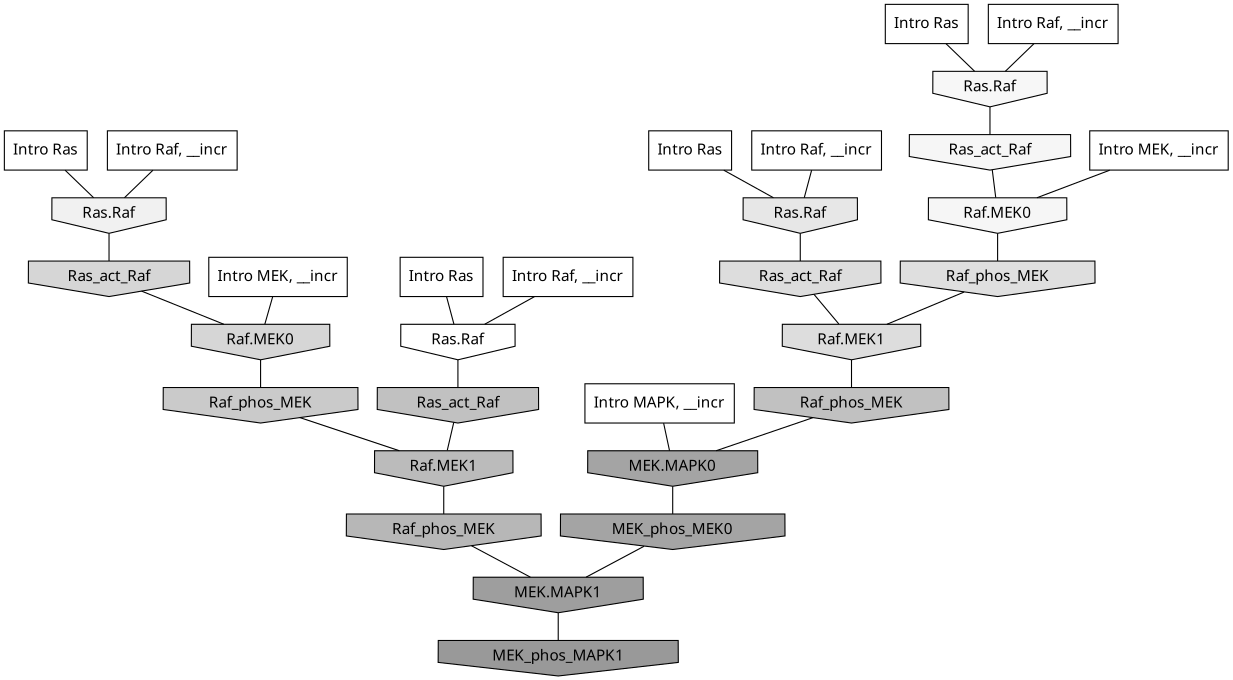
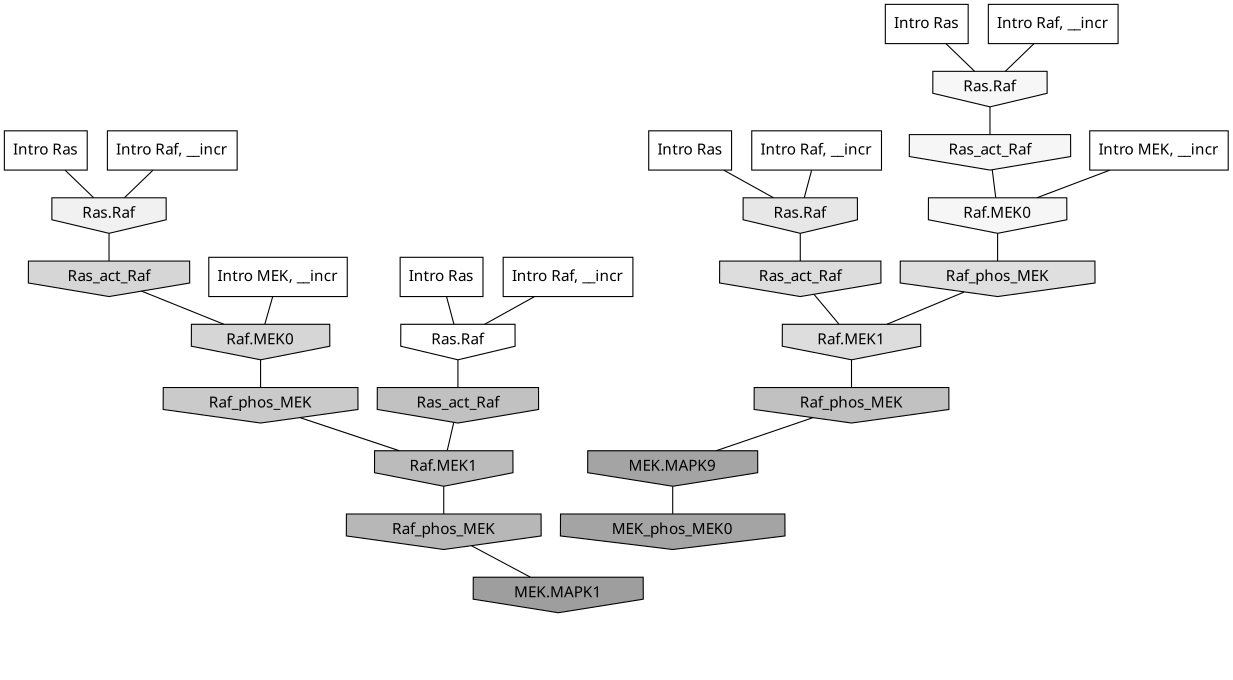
(660, 403) -> none
(673, 467) -> (673, 467)
(615, 562) -> none
(558, 656) -> none
